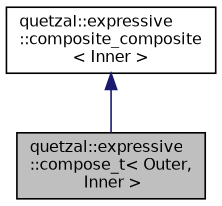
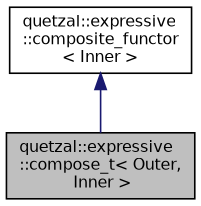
(111, 40) -> (101, 40)
